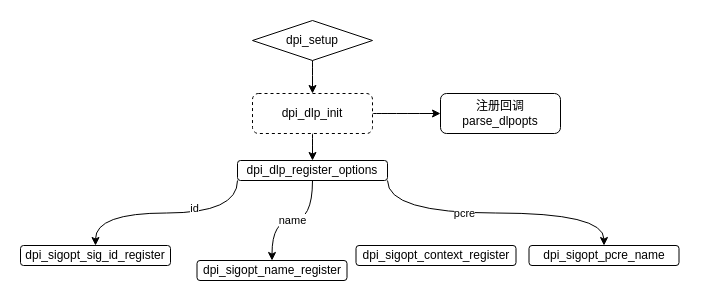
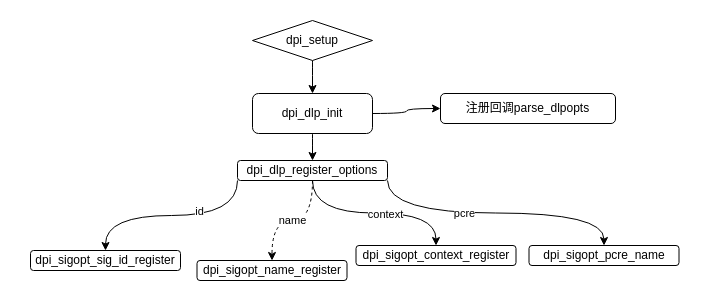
(313, 114) -> (313, 114)
(501, 114) -> (528, 109)
(310, 202) -> (310, 202)
none -> (376, 213)
(96, 256) -> (106, 261)
